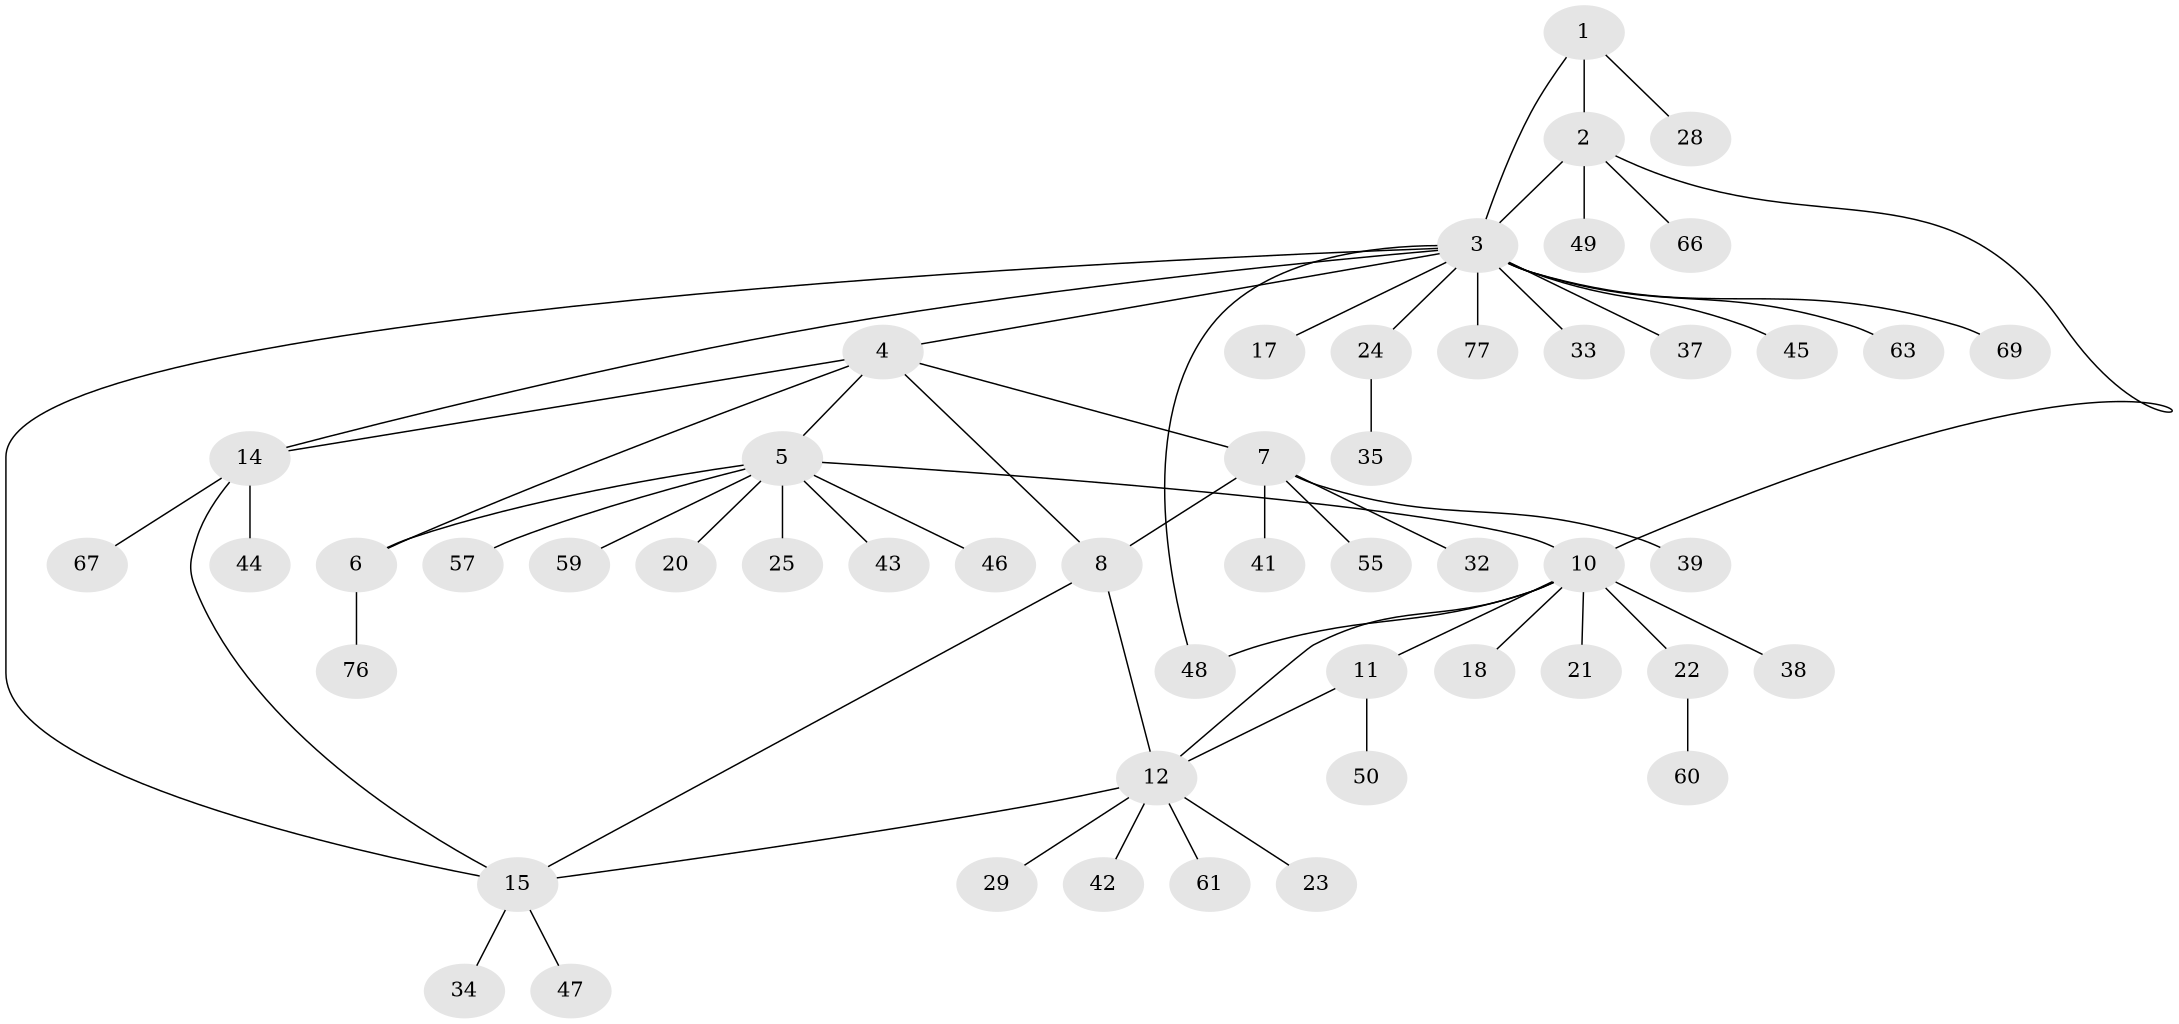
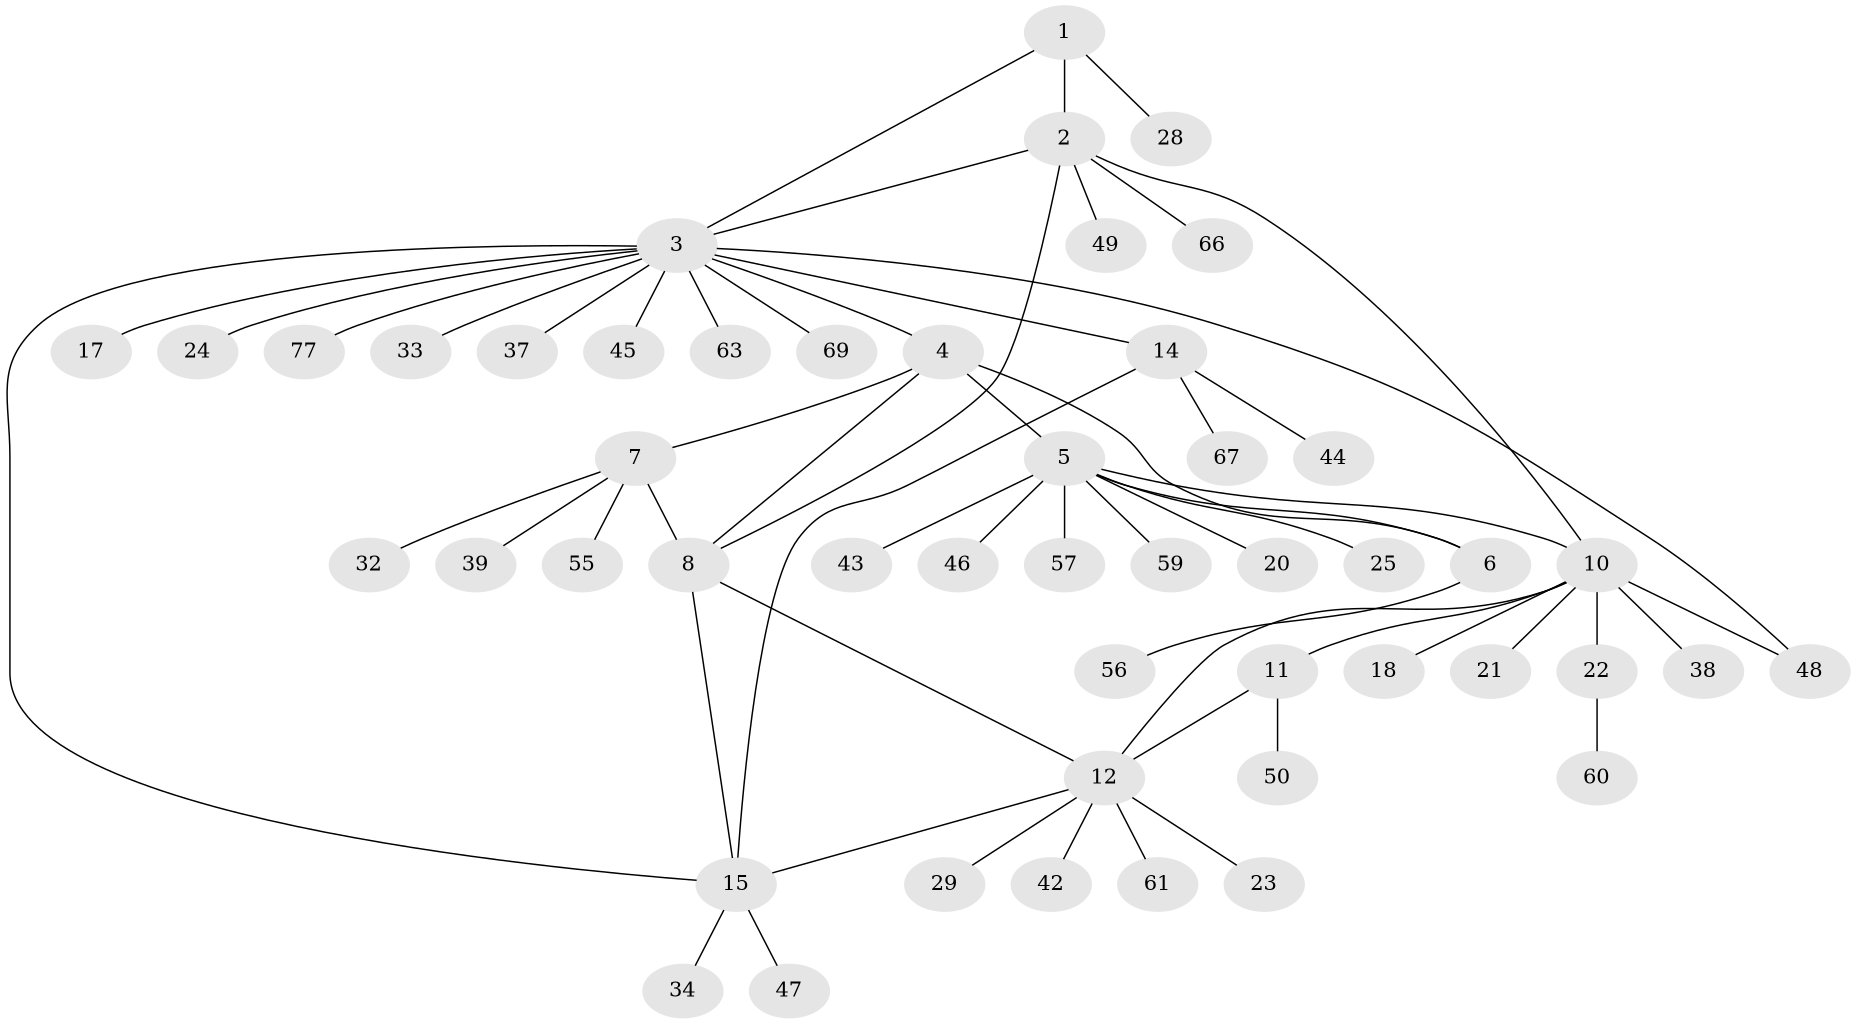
(566, 405) -> none
none -> (959, 413)
(1371, 459) -> none
(1265, 565) -> none
(356, 672) -> (1115, 672)
